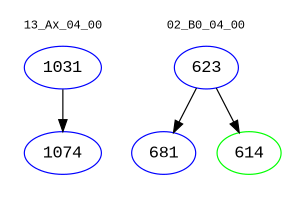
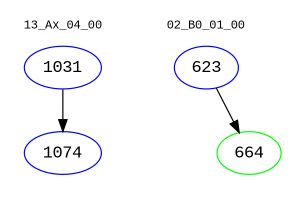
(206, 26) -> (206, 26)
(164, 153) -> none
(249, 153) -> (249, 153)
